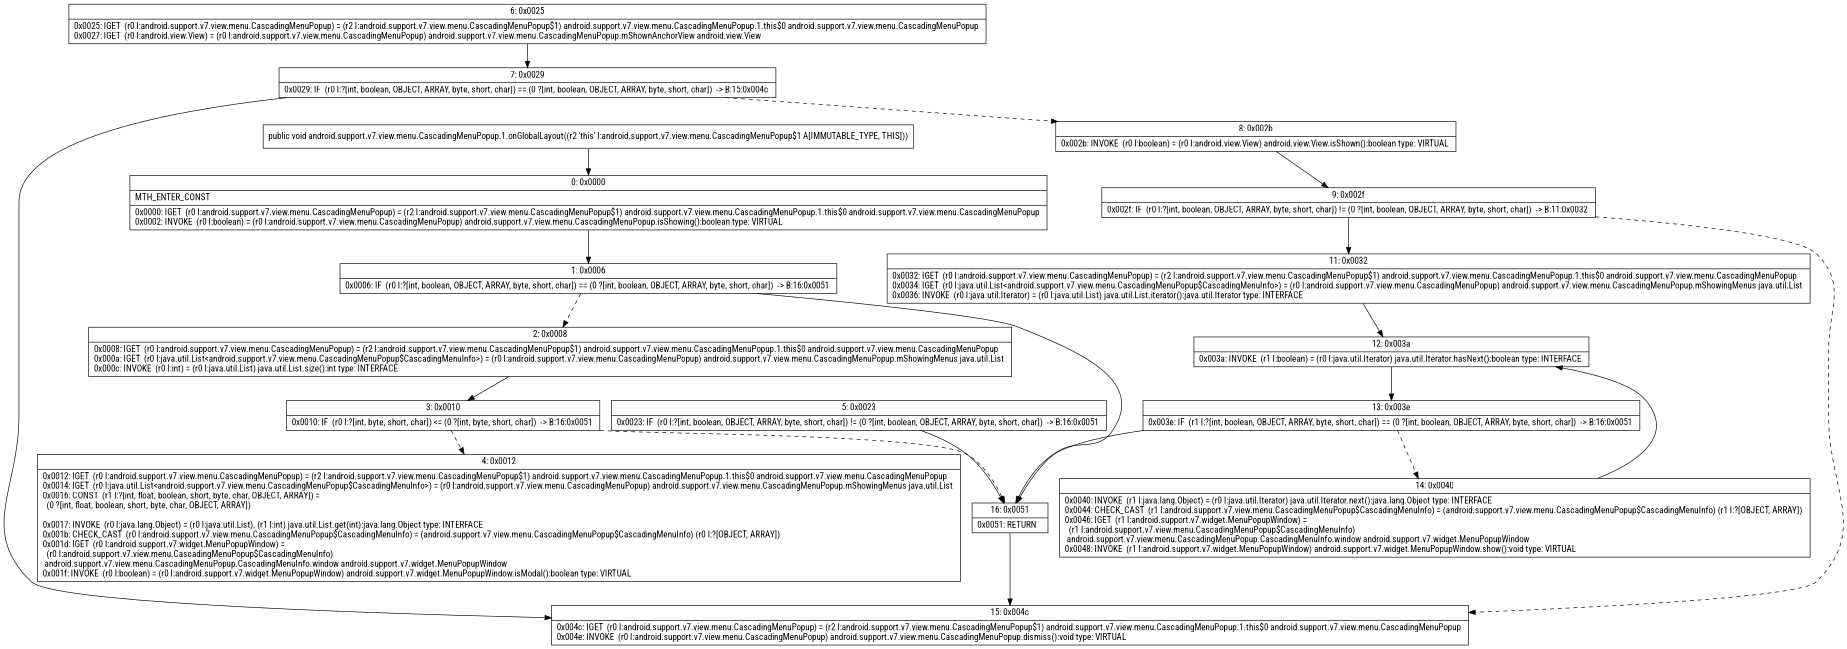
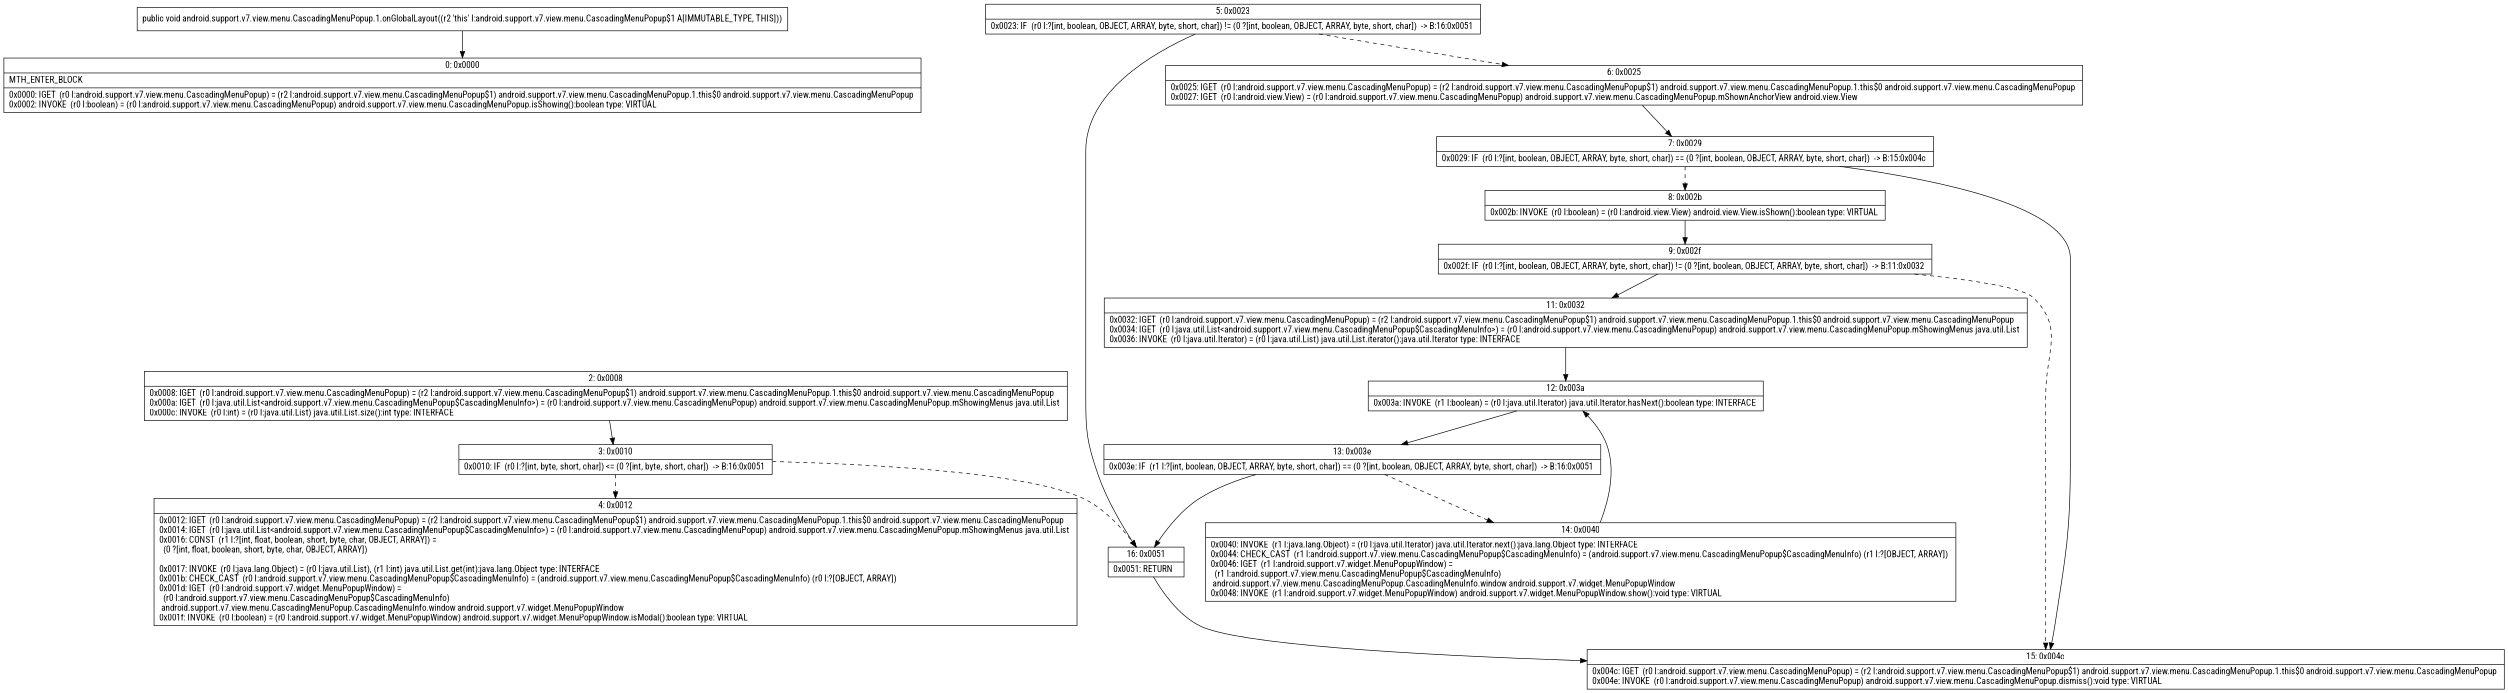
none -> (1411, 49)
(173, 198) -> (46, 80)
(588, 279) -> none
